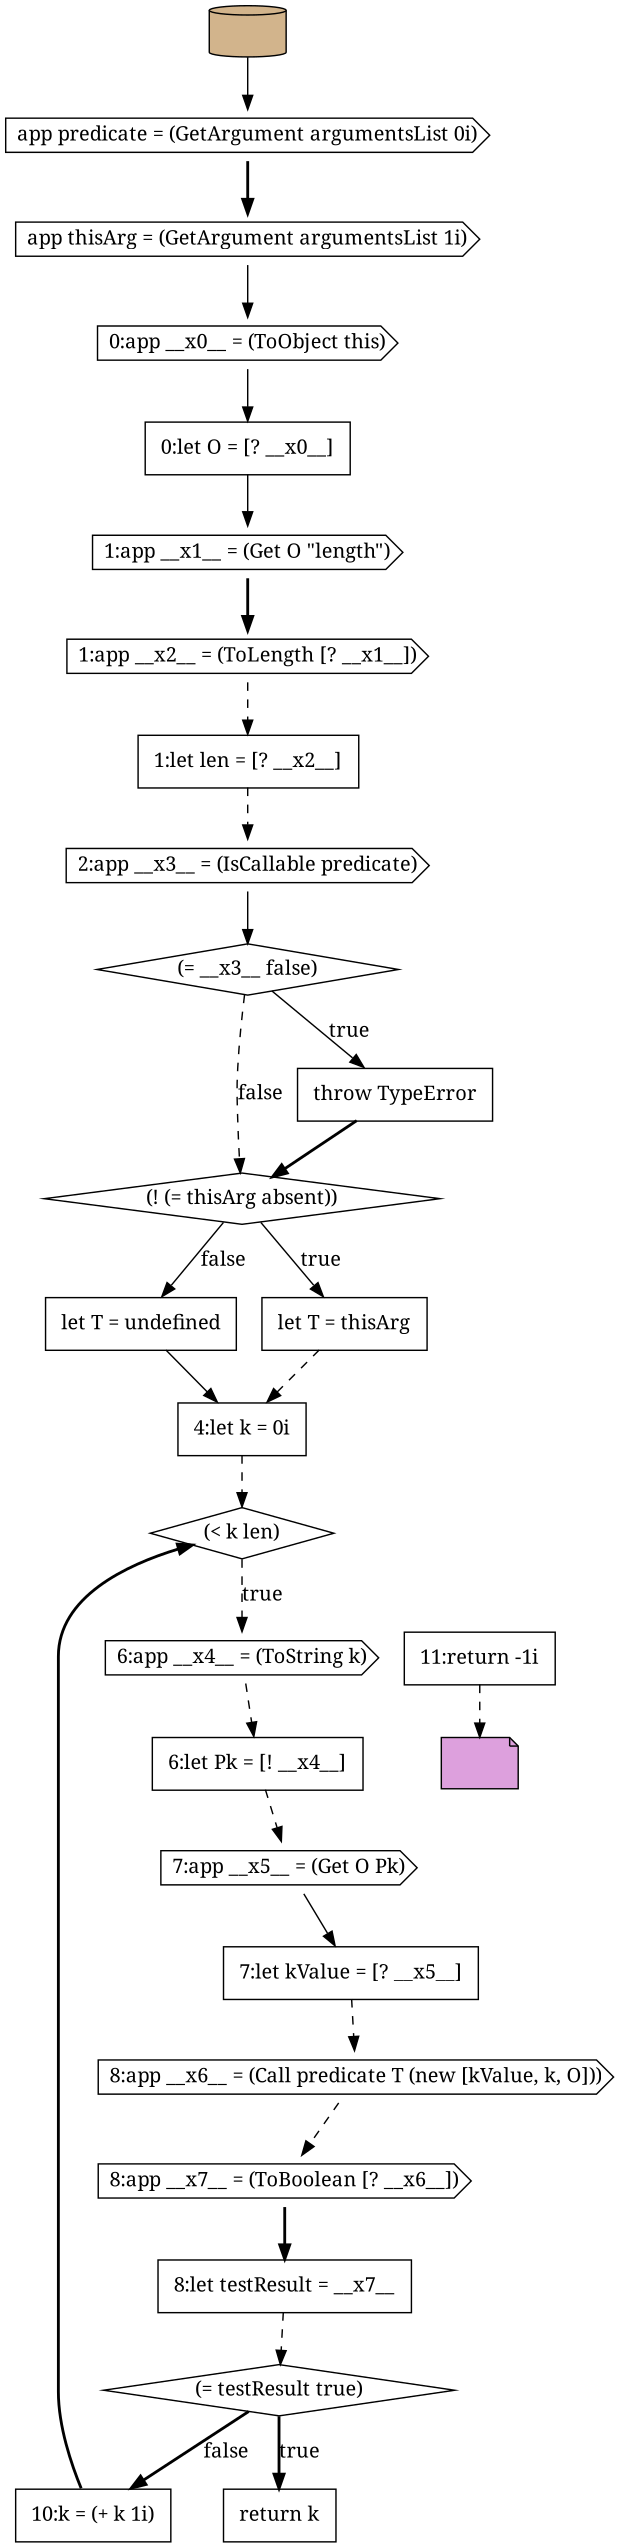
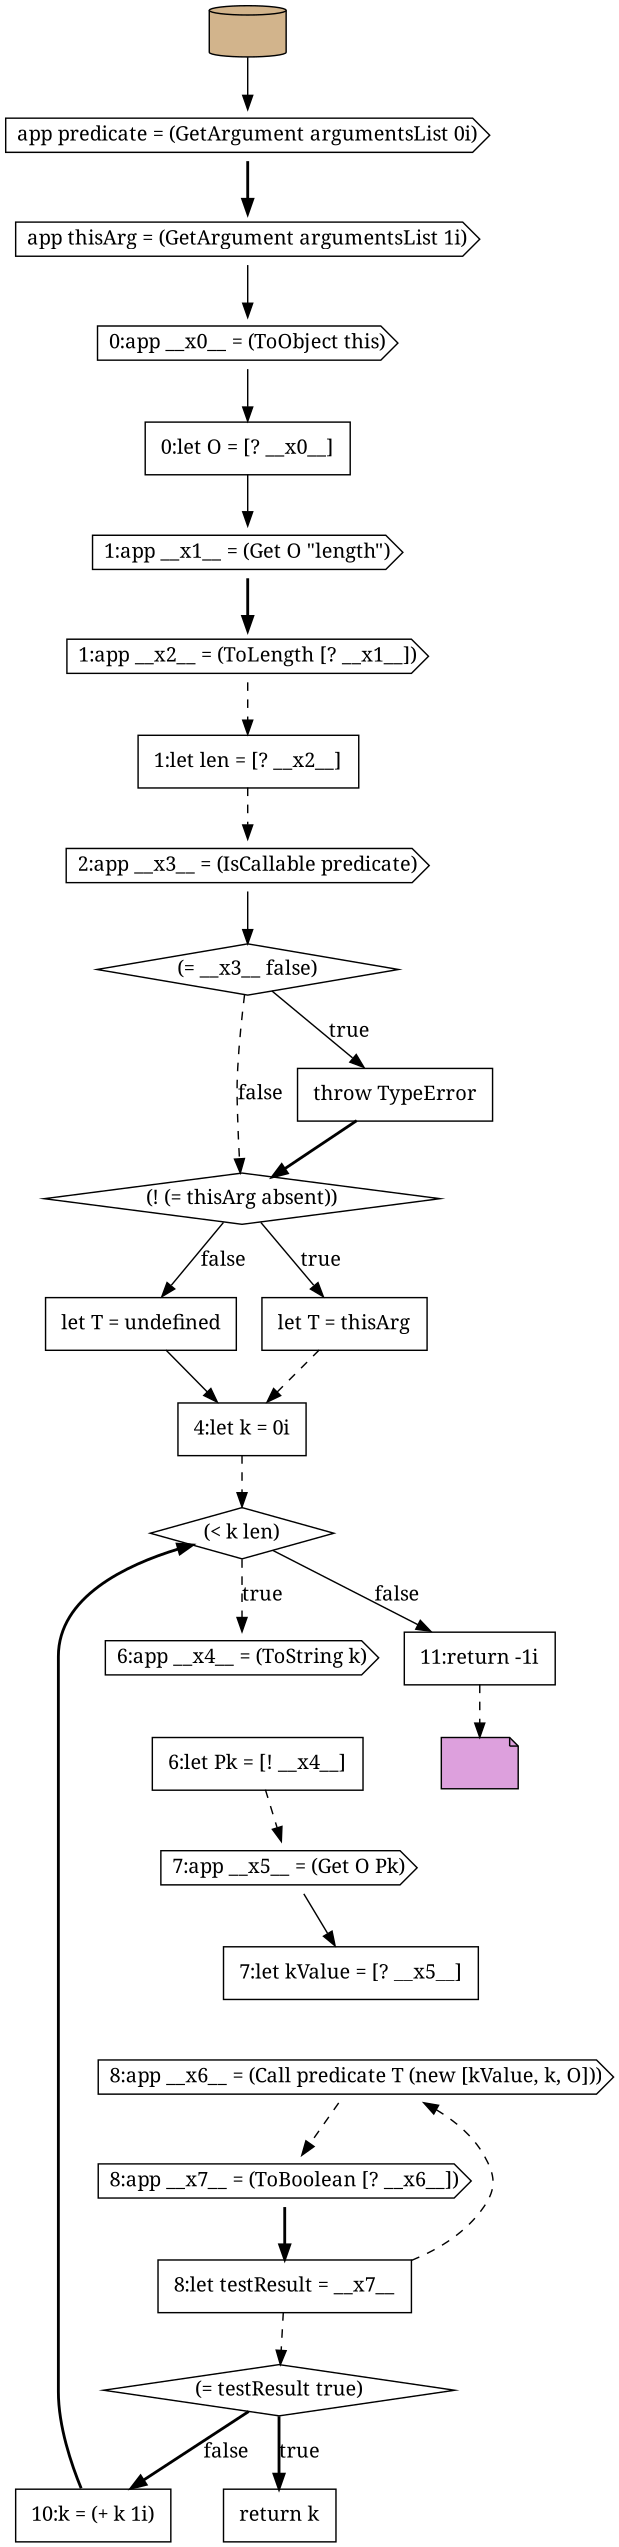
none -> (345, 1588)
(249, 1703) -> none
(353, 2018) -> (491, 2193)
